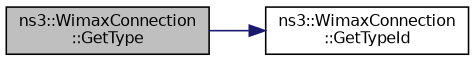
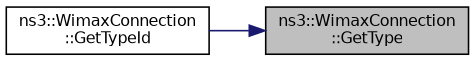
(229, 31) -> (229, 31)
